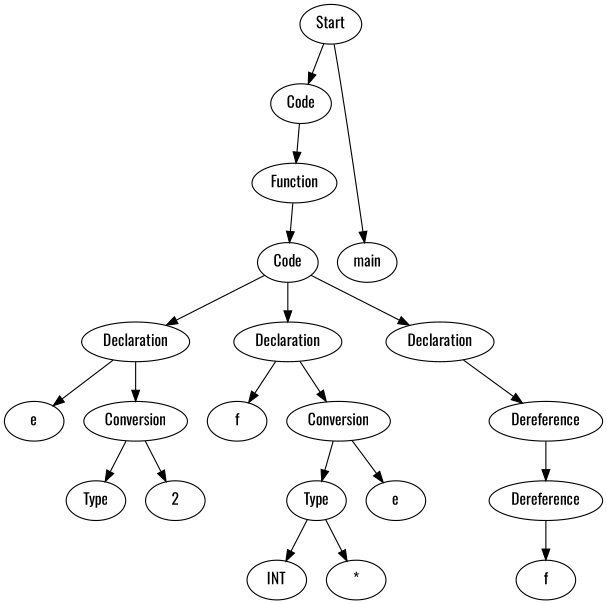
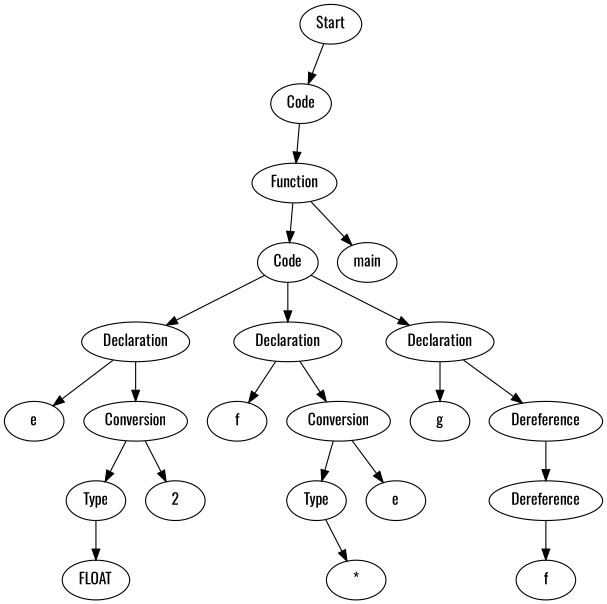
(349, 138) -> (327, 219)
none -> (440, 421)
none -> (96, 580)
(277, 580) -> none
